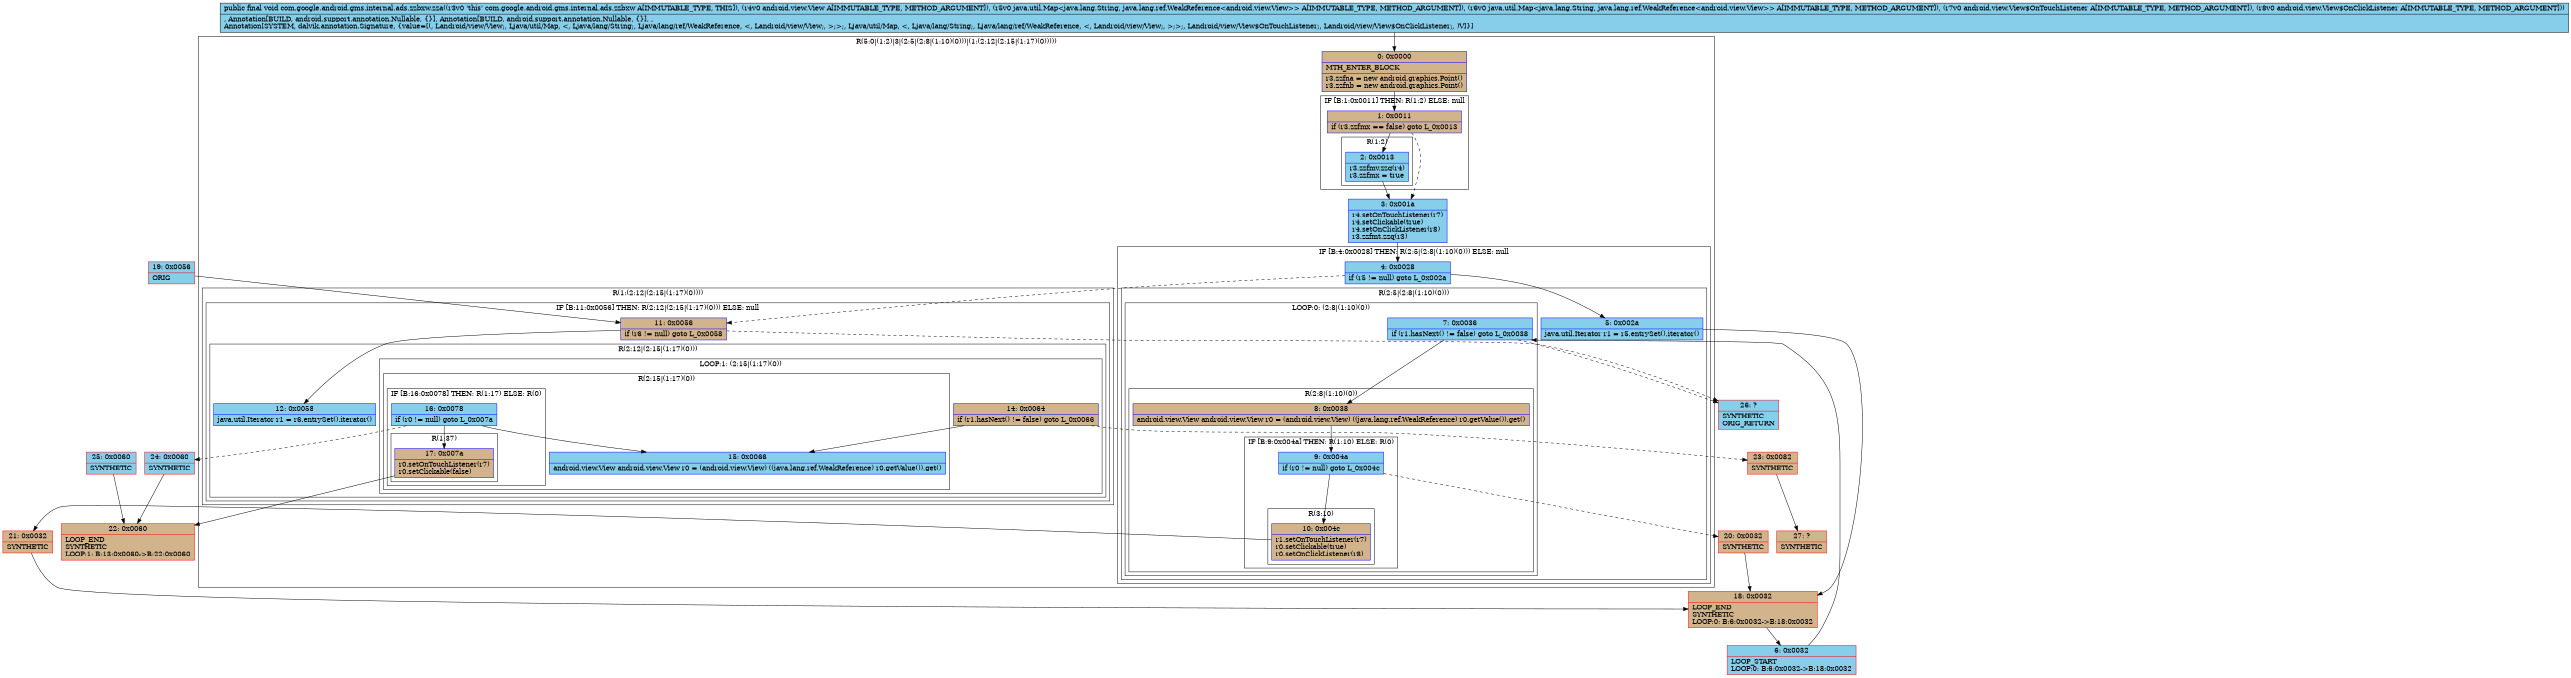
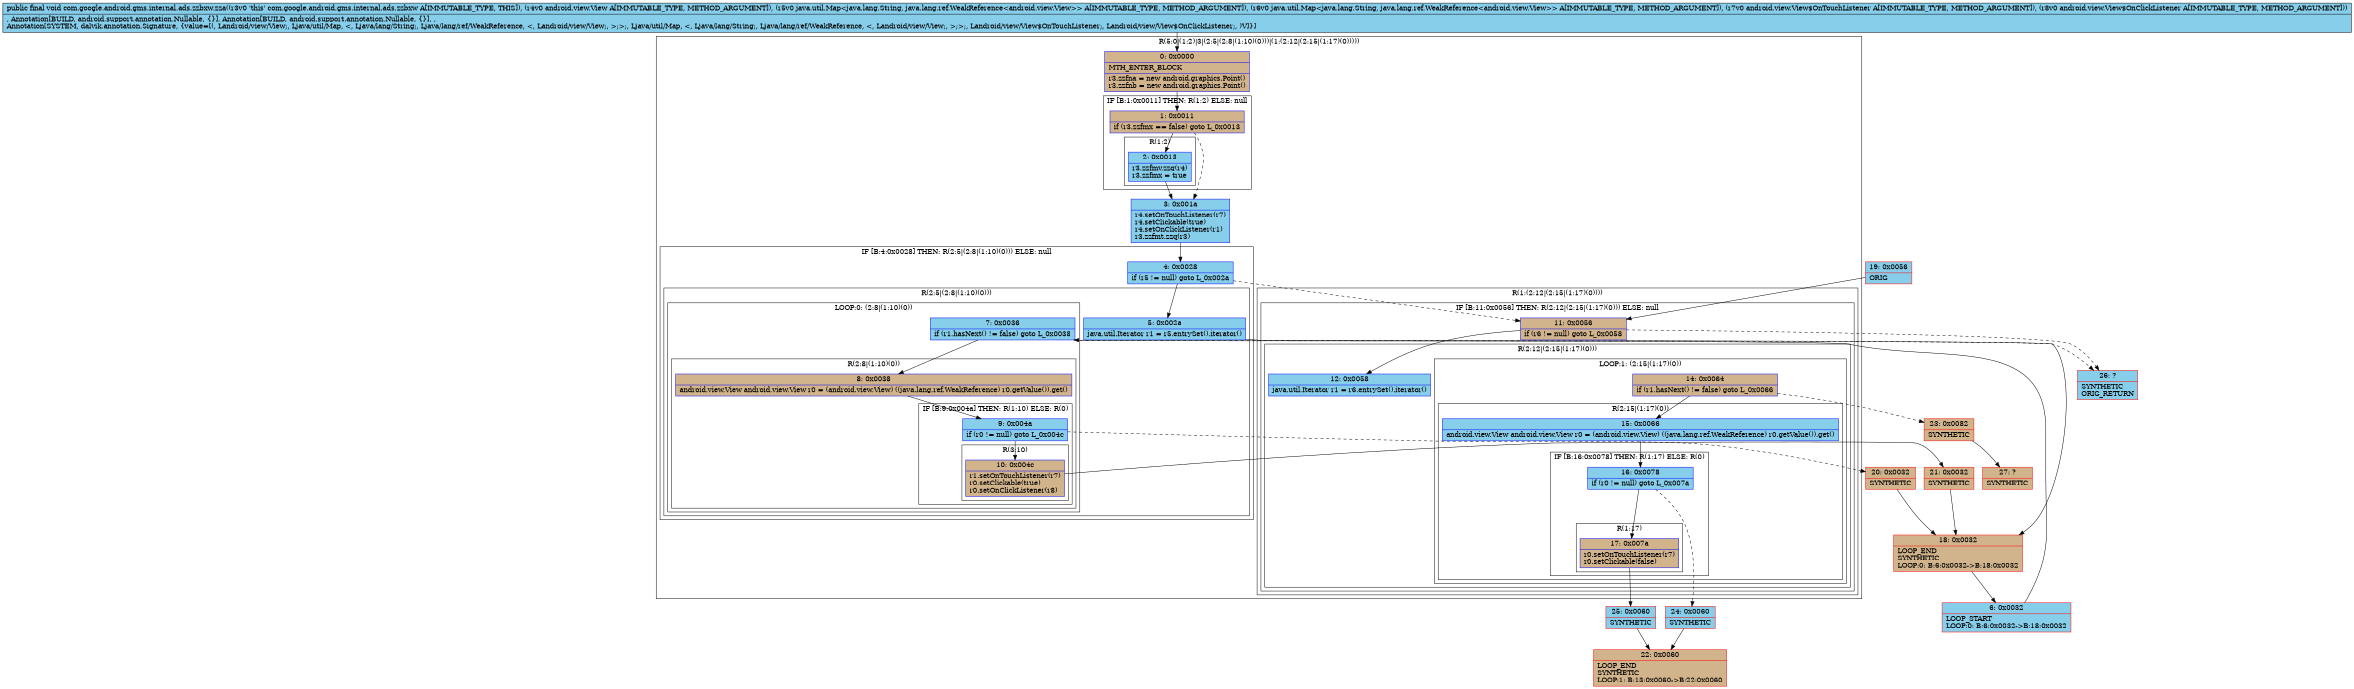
(1396, 230) -> (1179, 230)
(444, 439) -> (1629, 529)
(561, 440) -> (1640, 449)
(322, 494) -> (1630, 585)
